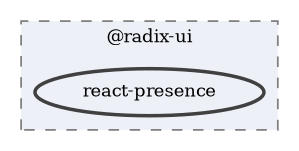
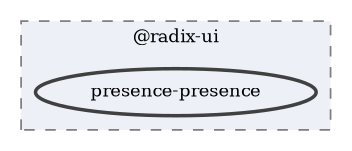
(149, 92) -> (176, 92)
